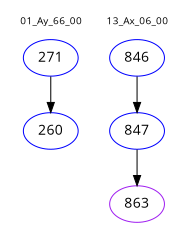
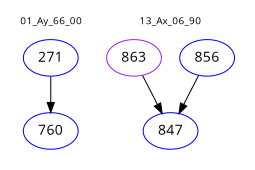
(138, 22) -> (171, 22)
(137, 58) -> (207, 58)
(51, 131) -> (51, 131)
(137, 163) -> (150, 90)
